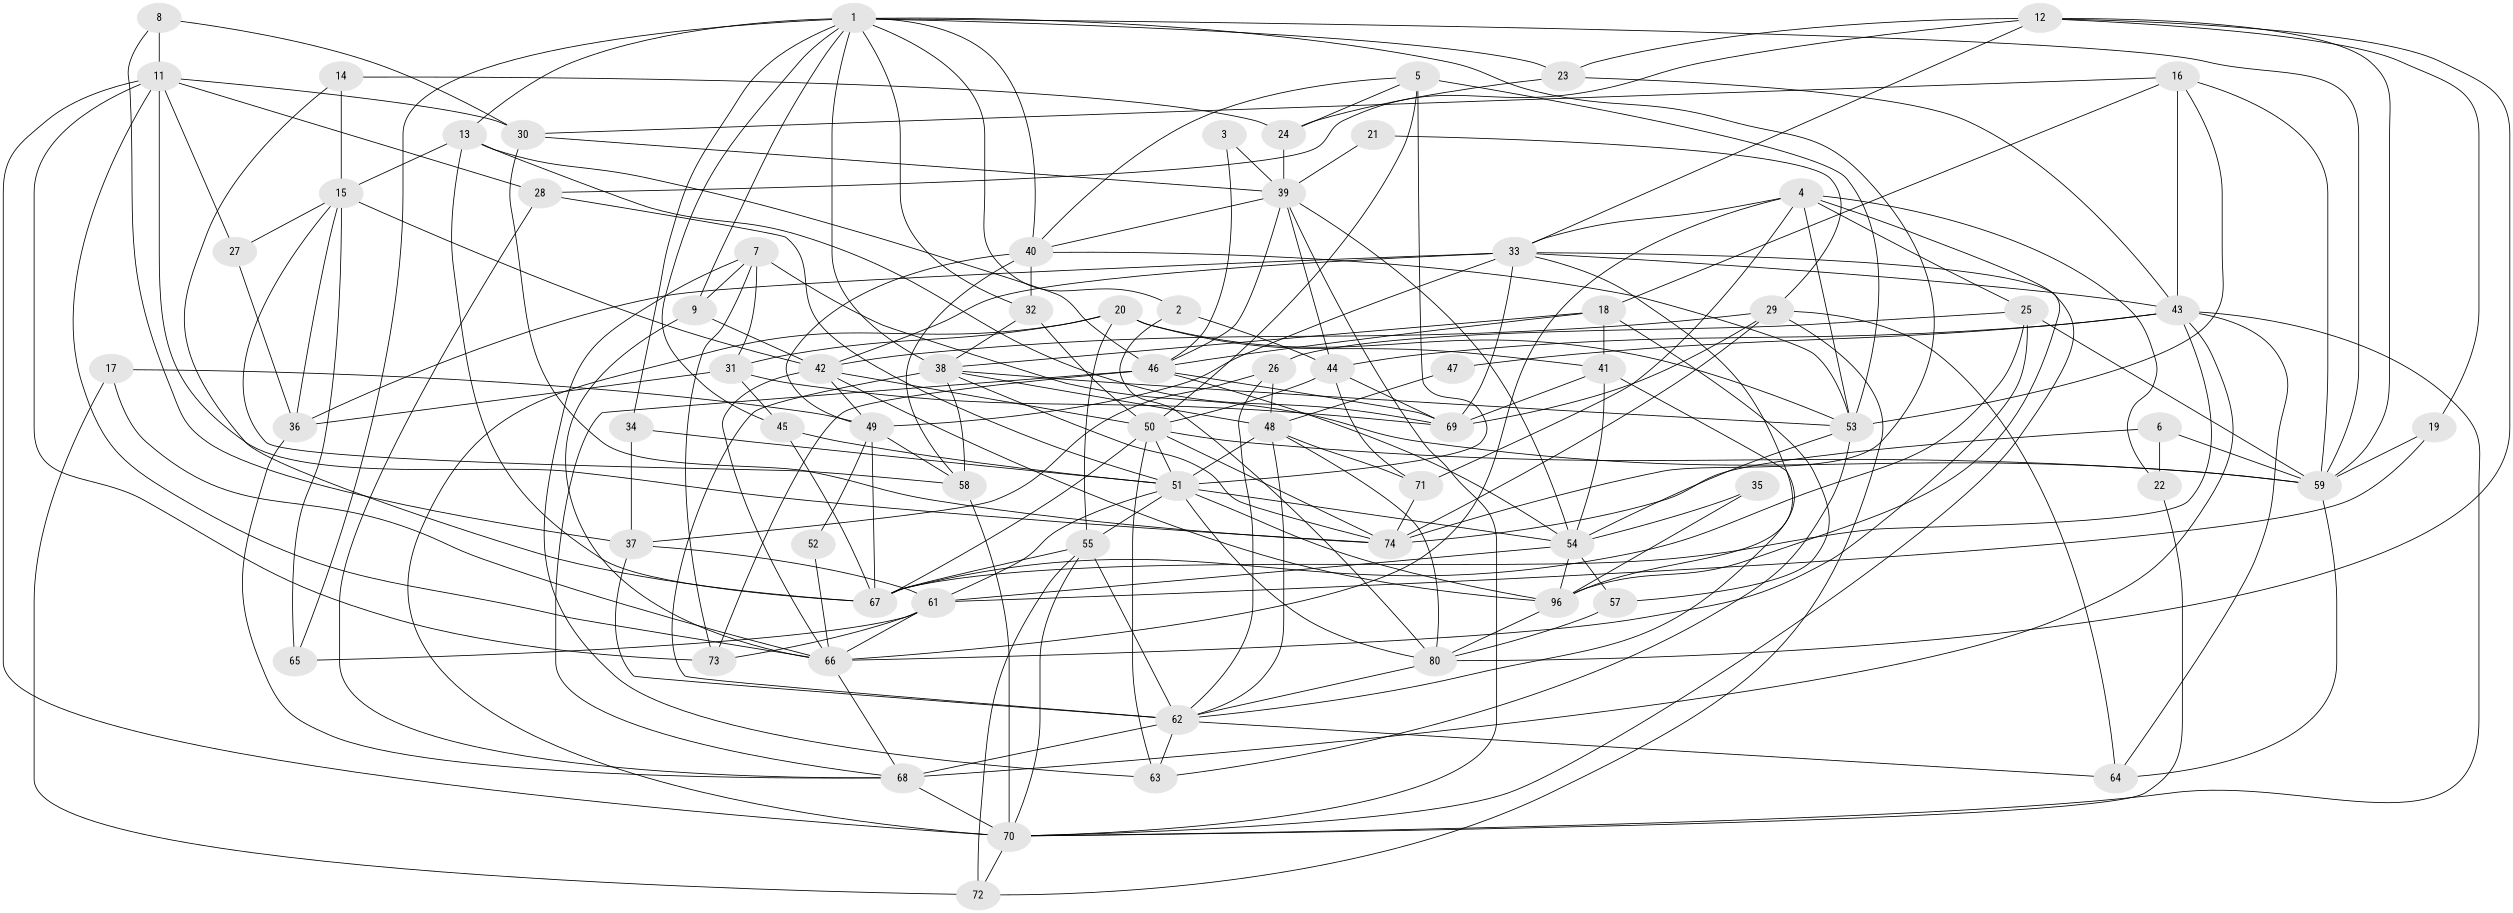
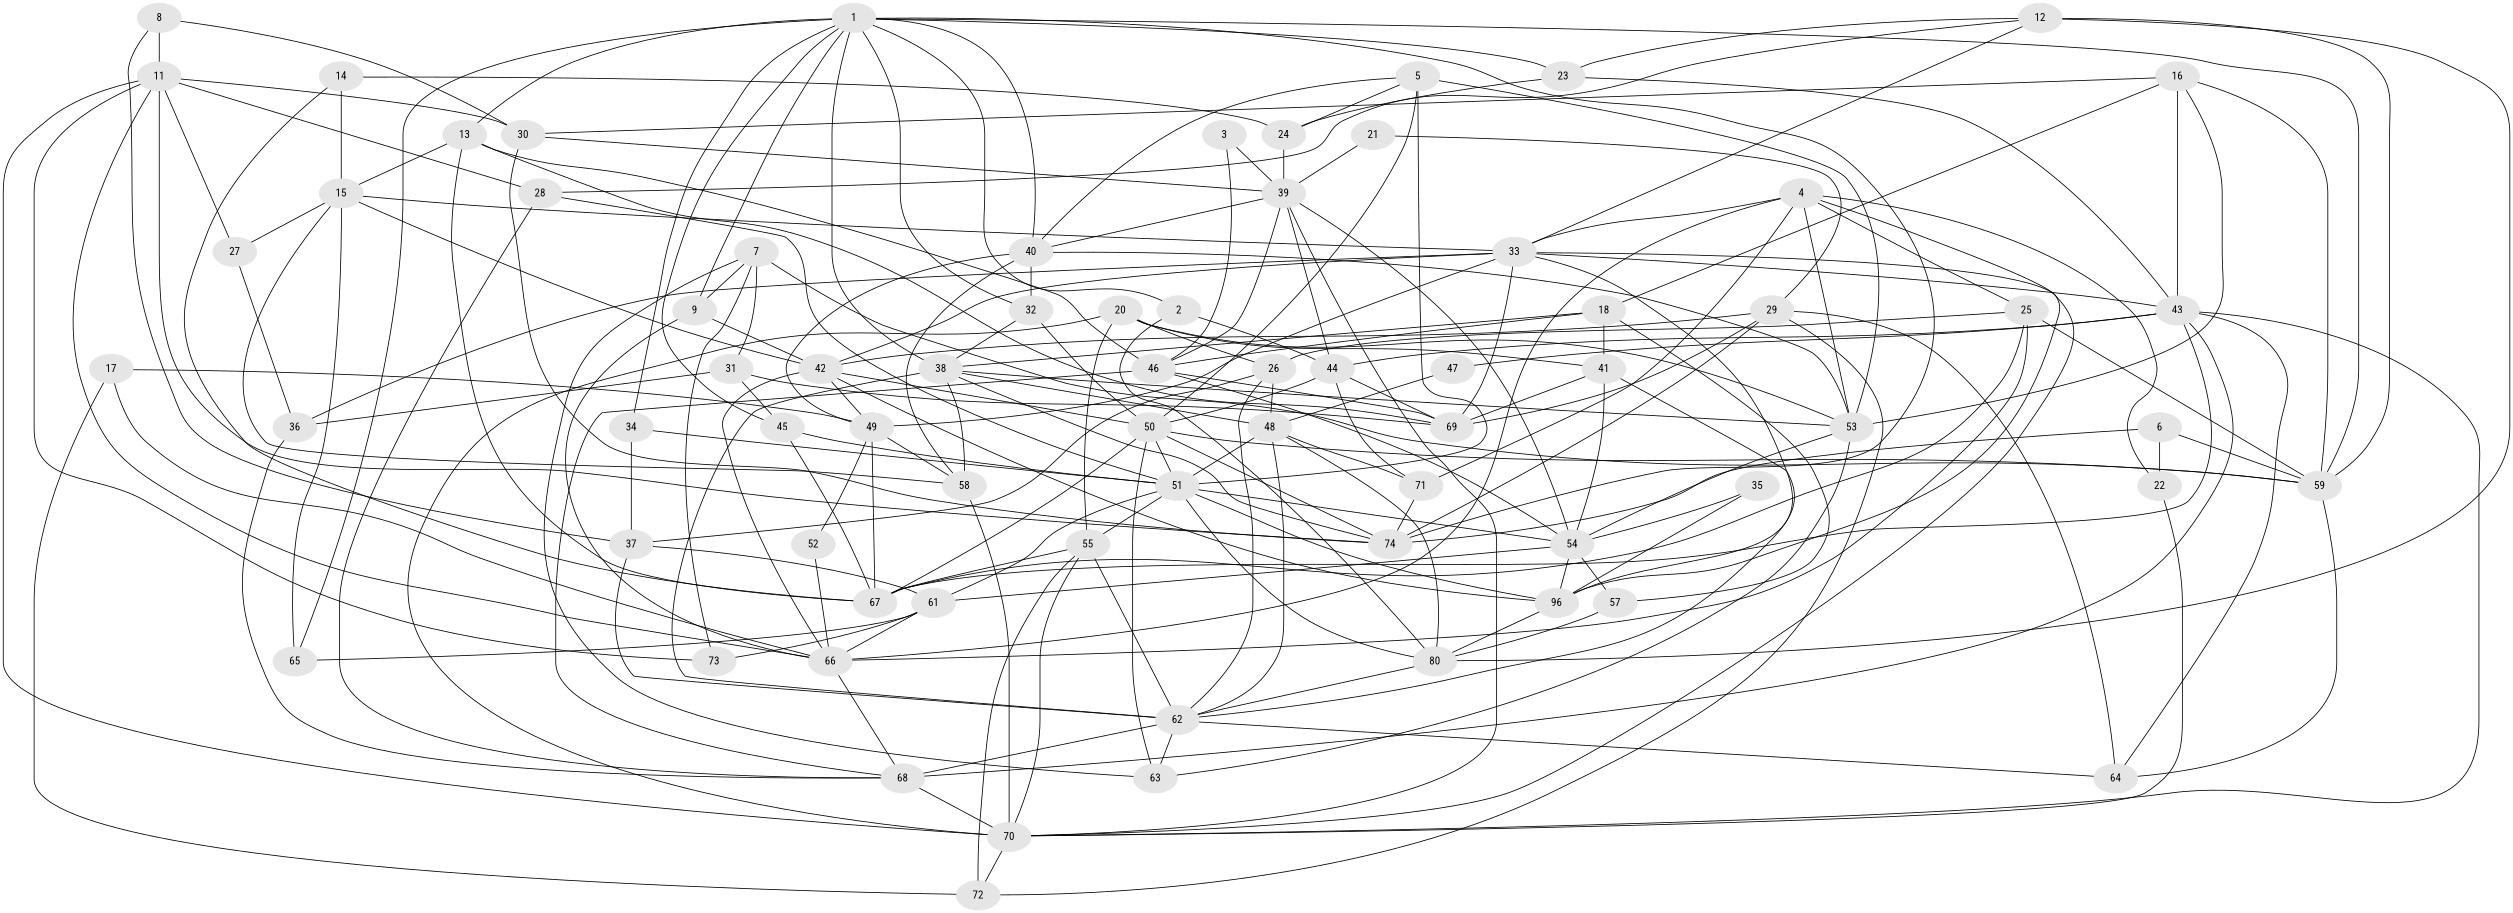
(315, 310) -> (927, 230)
(873, 344) -> (1216, 349)
(869, 404) -> none
(2434, 427) -> none
